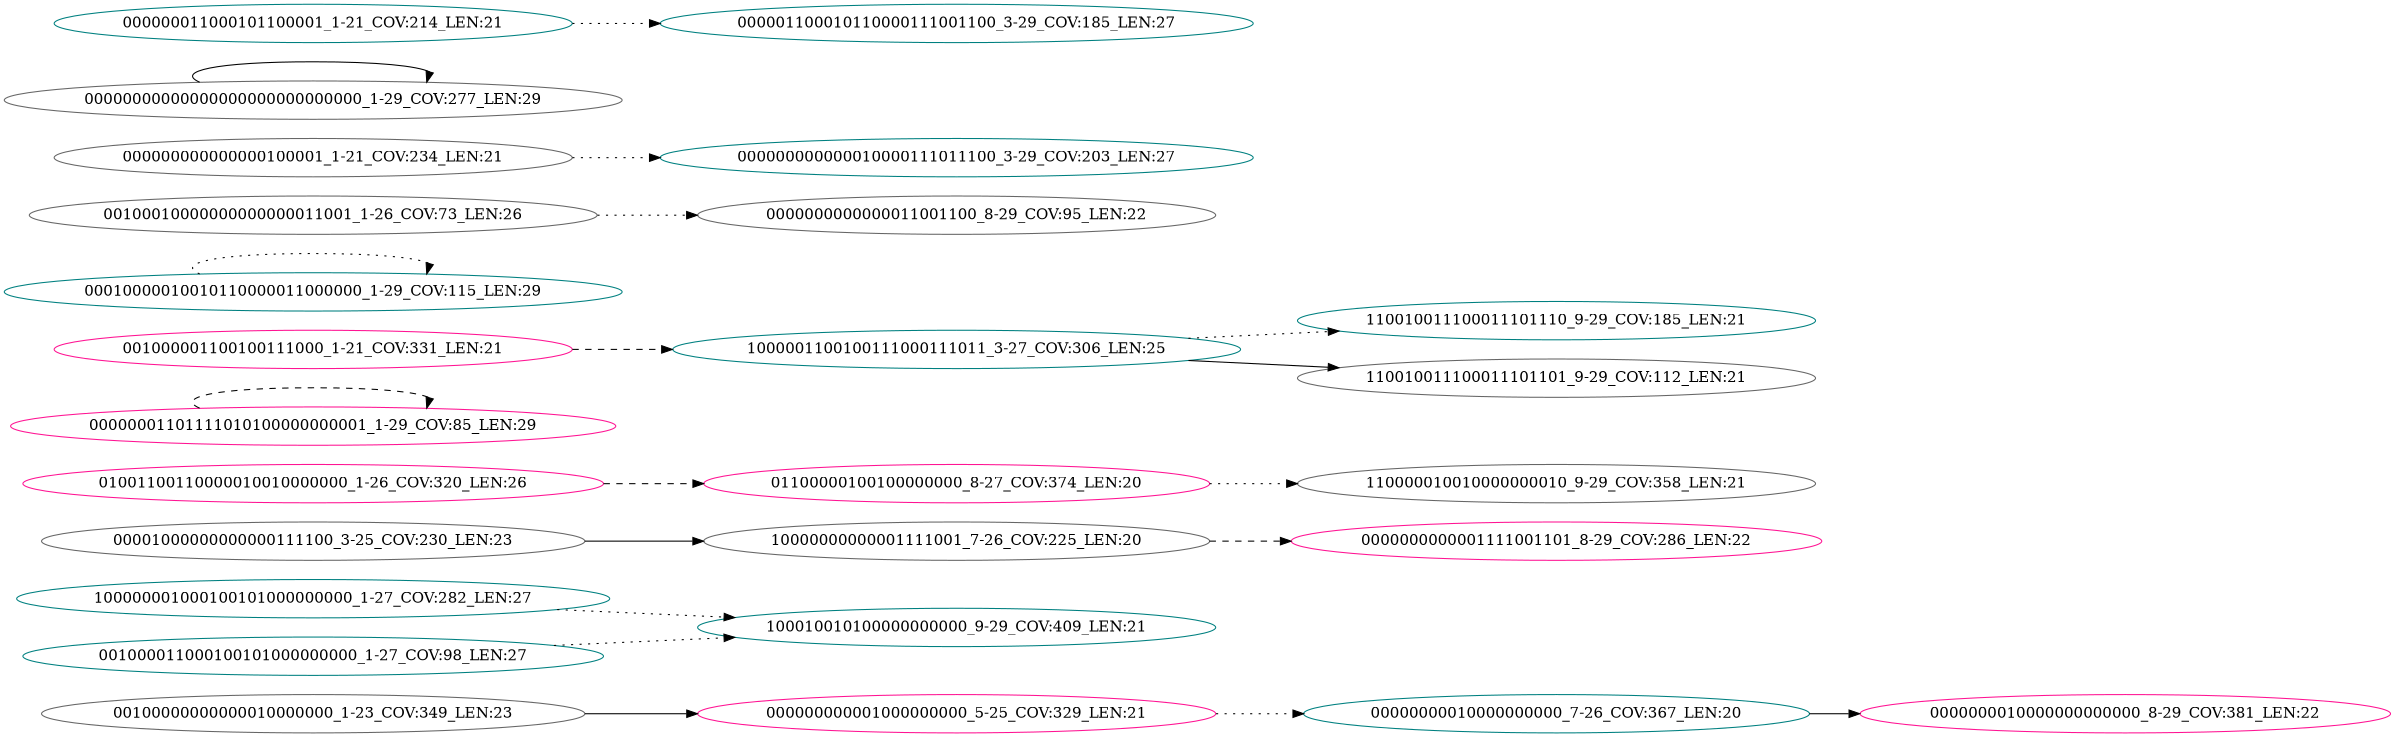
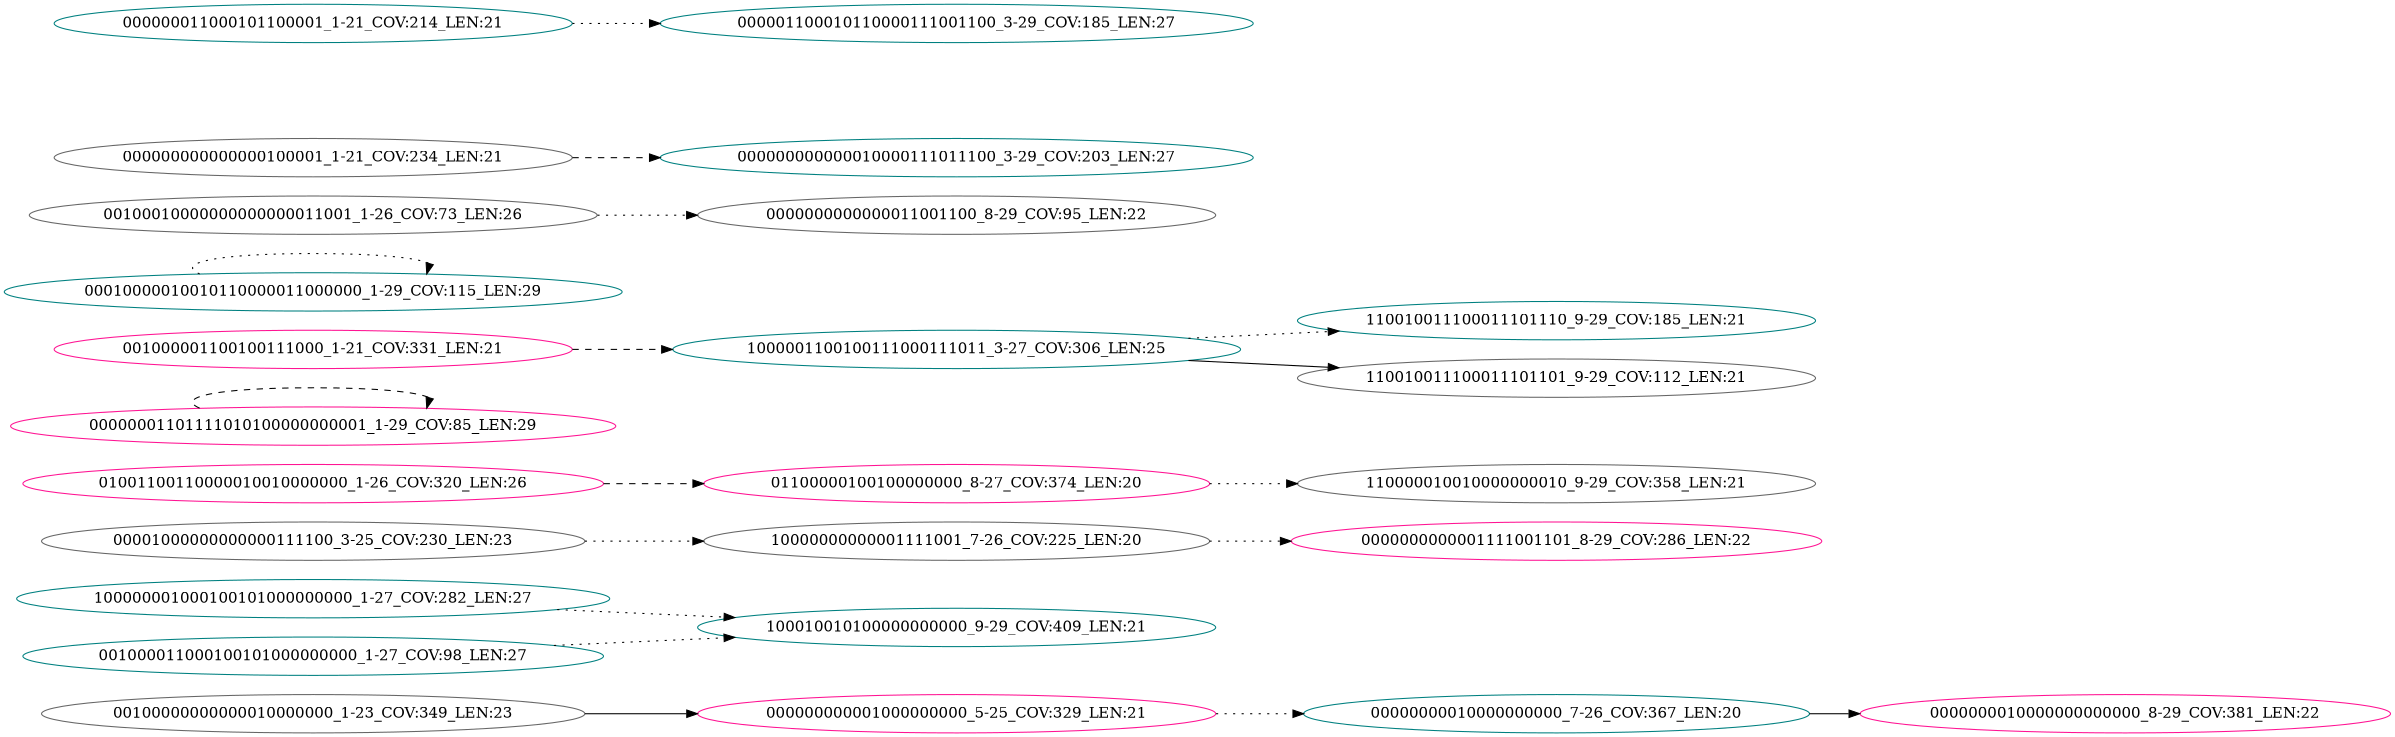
(313, 100) -> none
(611, 158) -> (611, 158)
(639, 541) -> (639, 541)
(1245, 541) -> (1245, 541)
